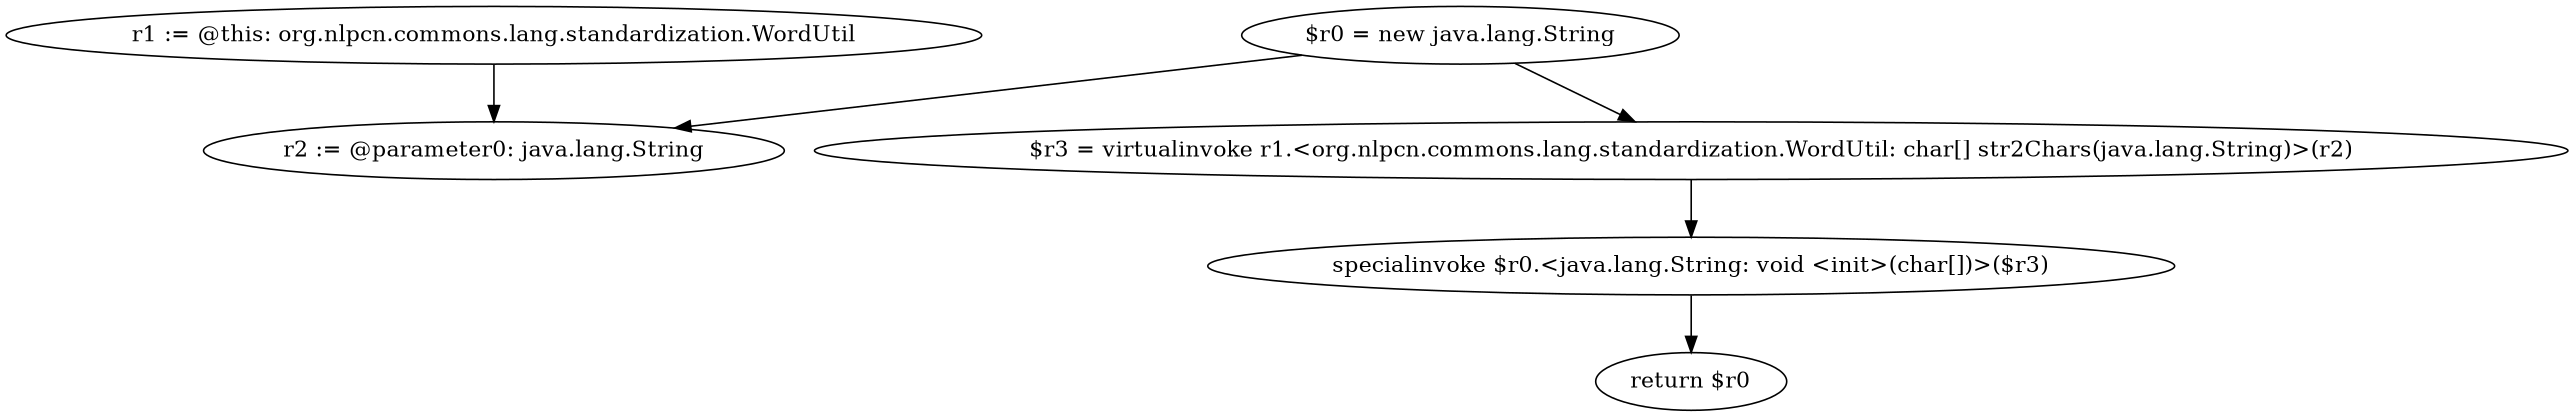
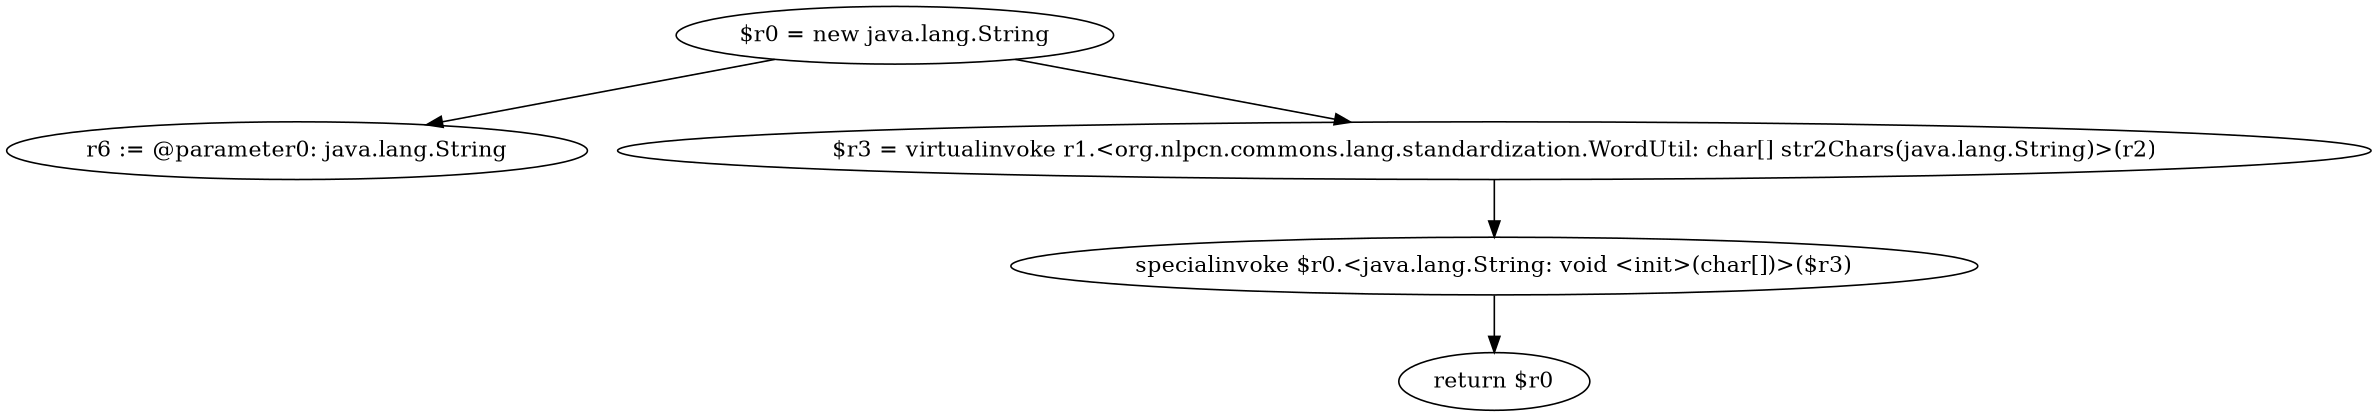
(494, 35) -> none
(494, 151) -> (297, 151)
